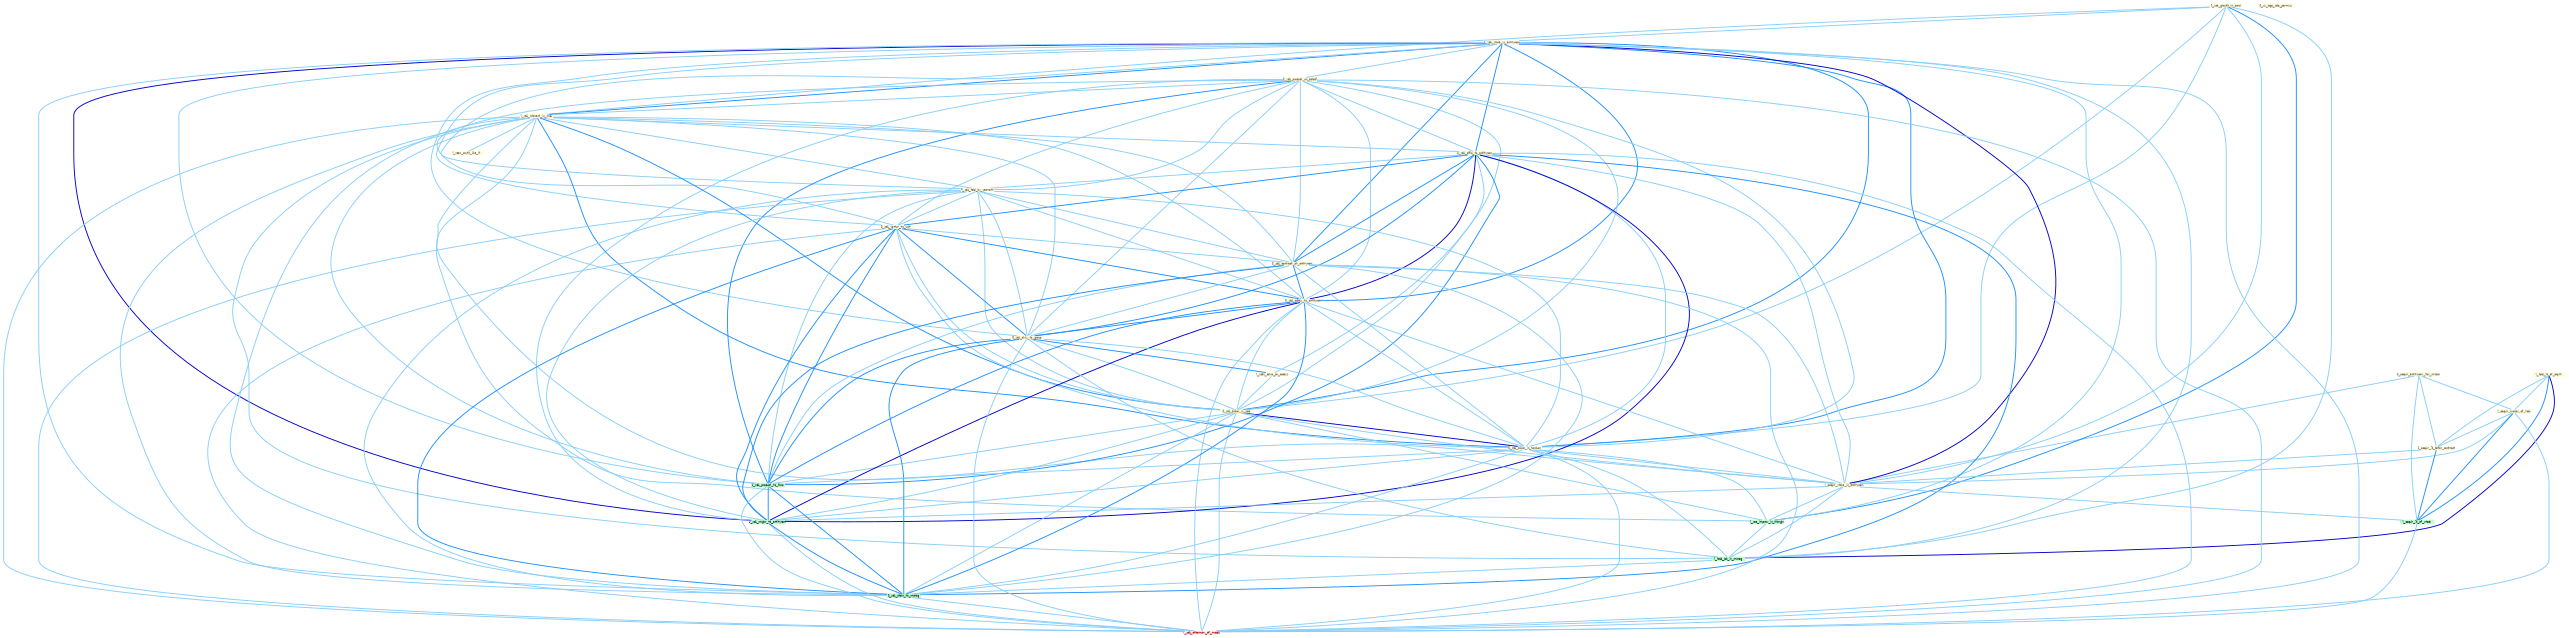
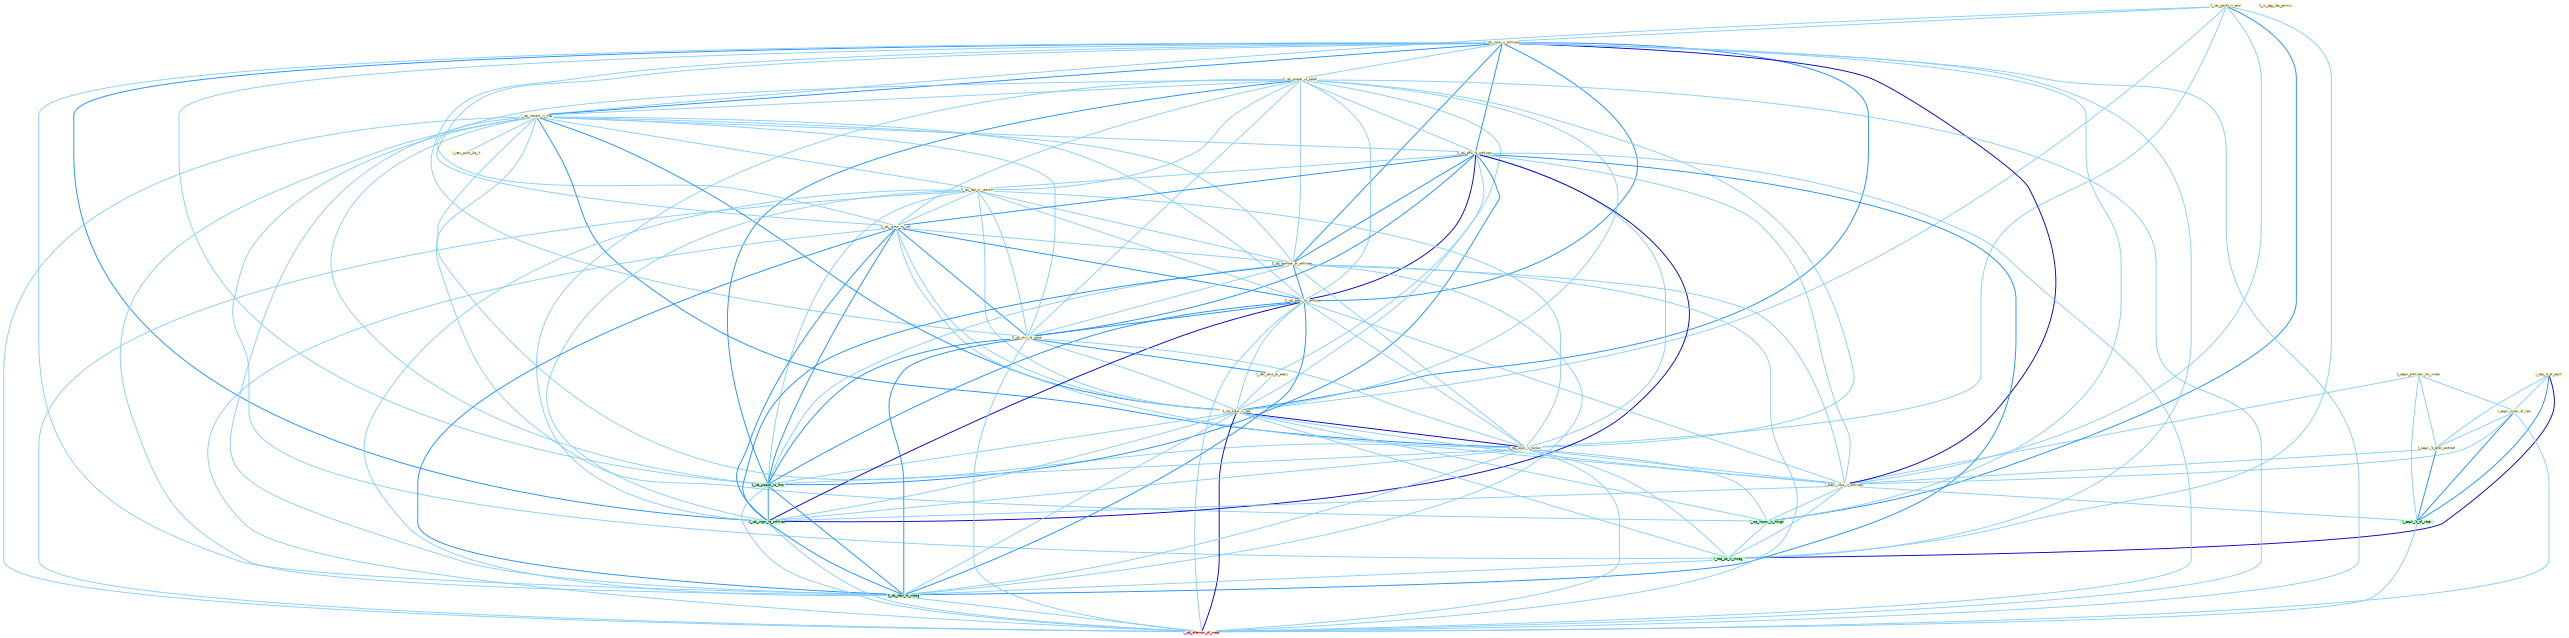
(694, 77) -> none
(112, 98) -> (112, 98)
(1927, 242) -> none
(1340, 488) -> (1470, 481)
(1219, 522) -> (1219, 522)
